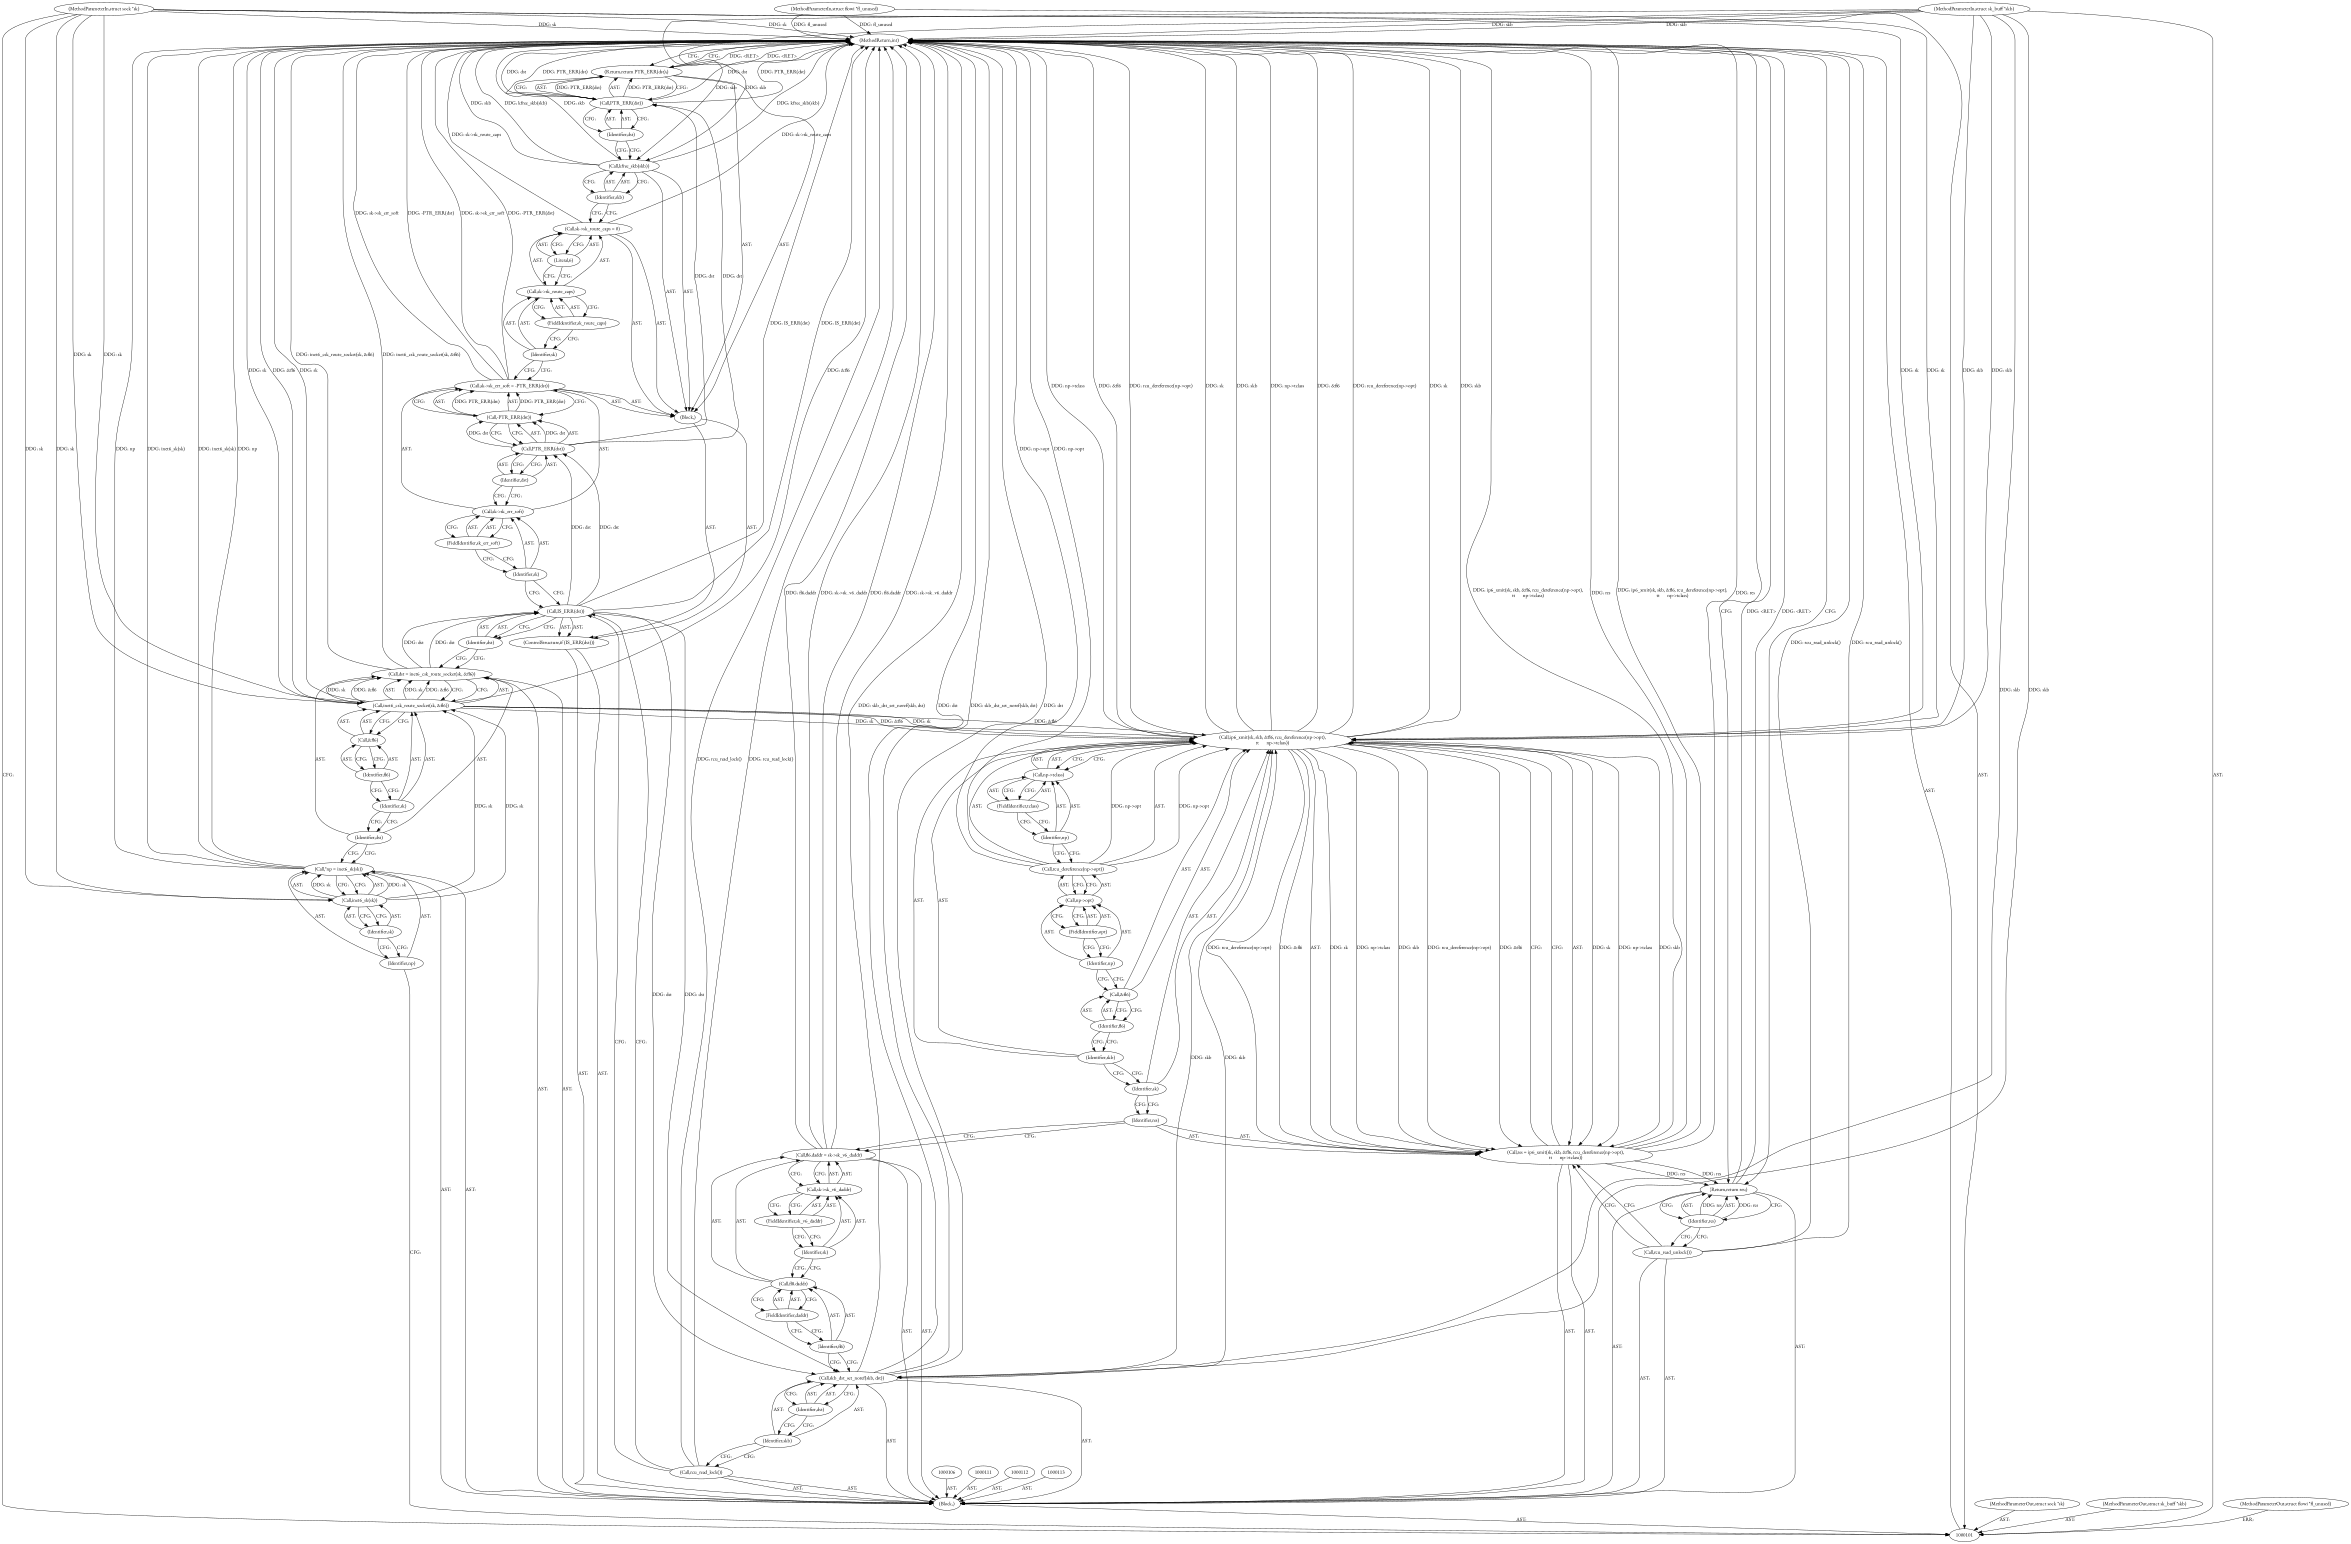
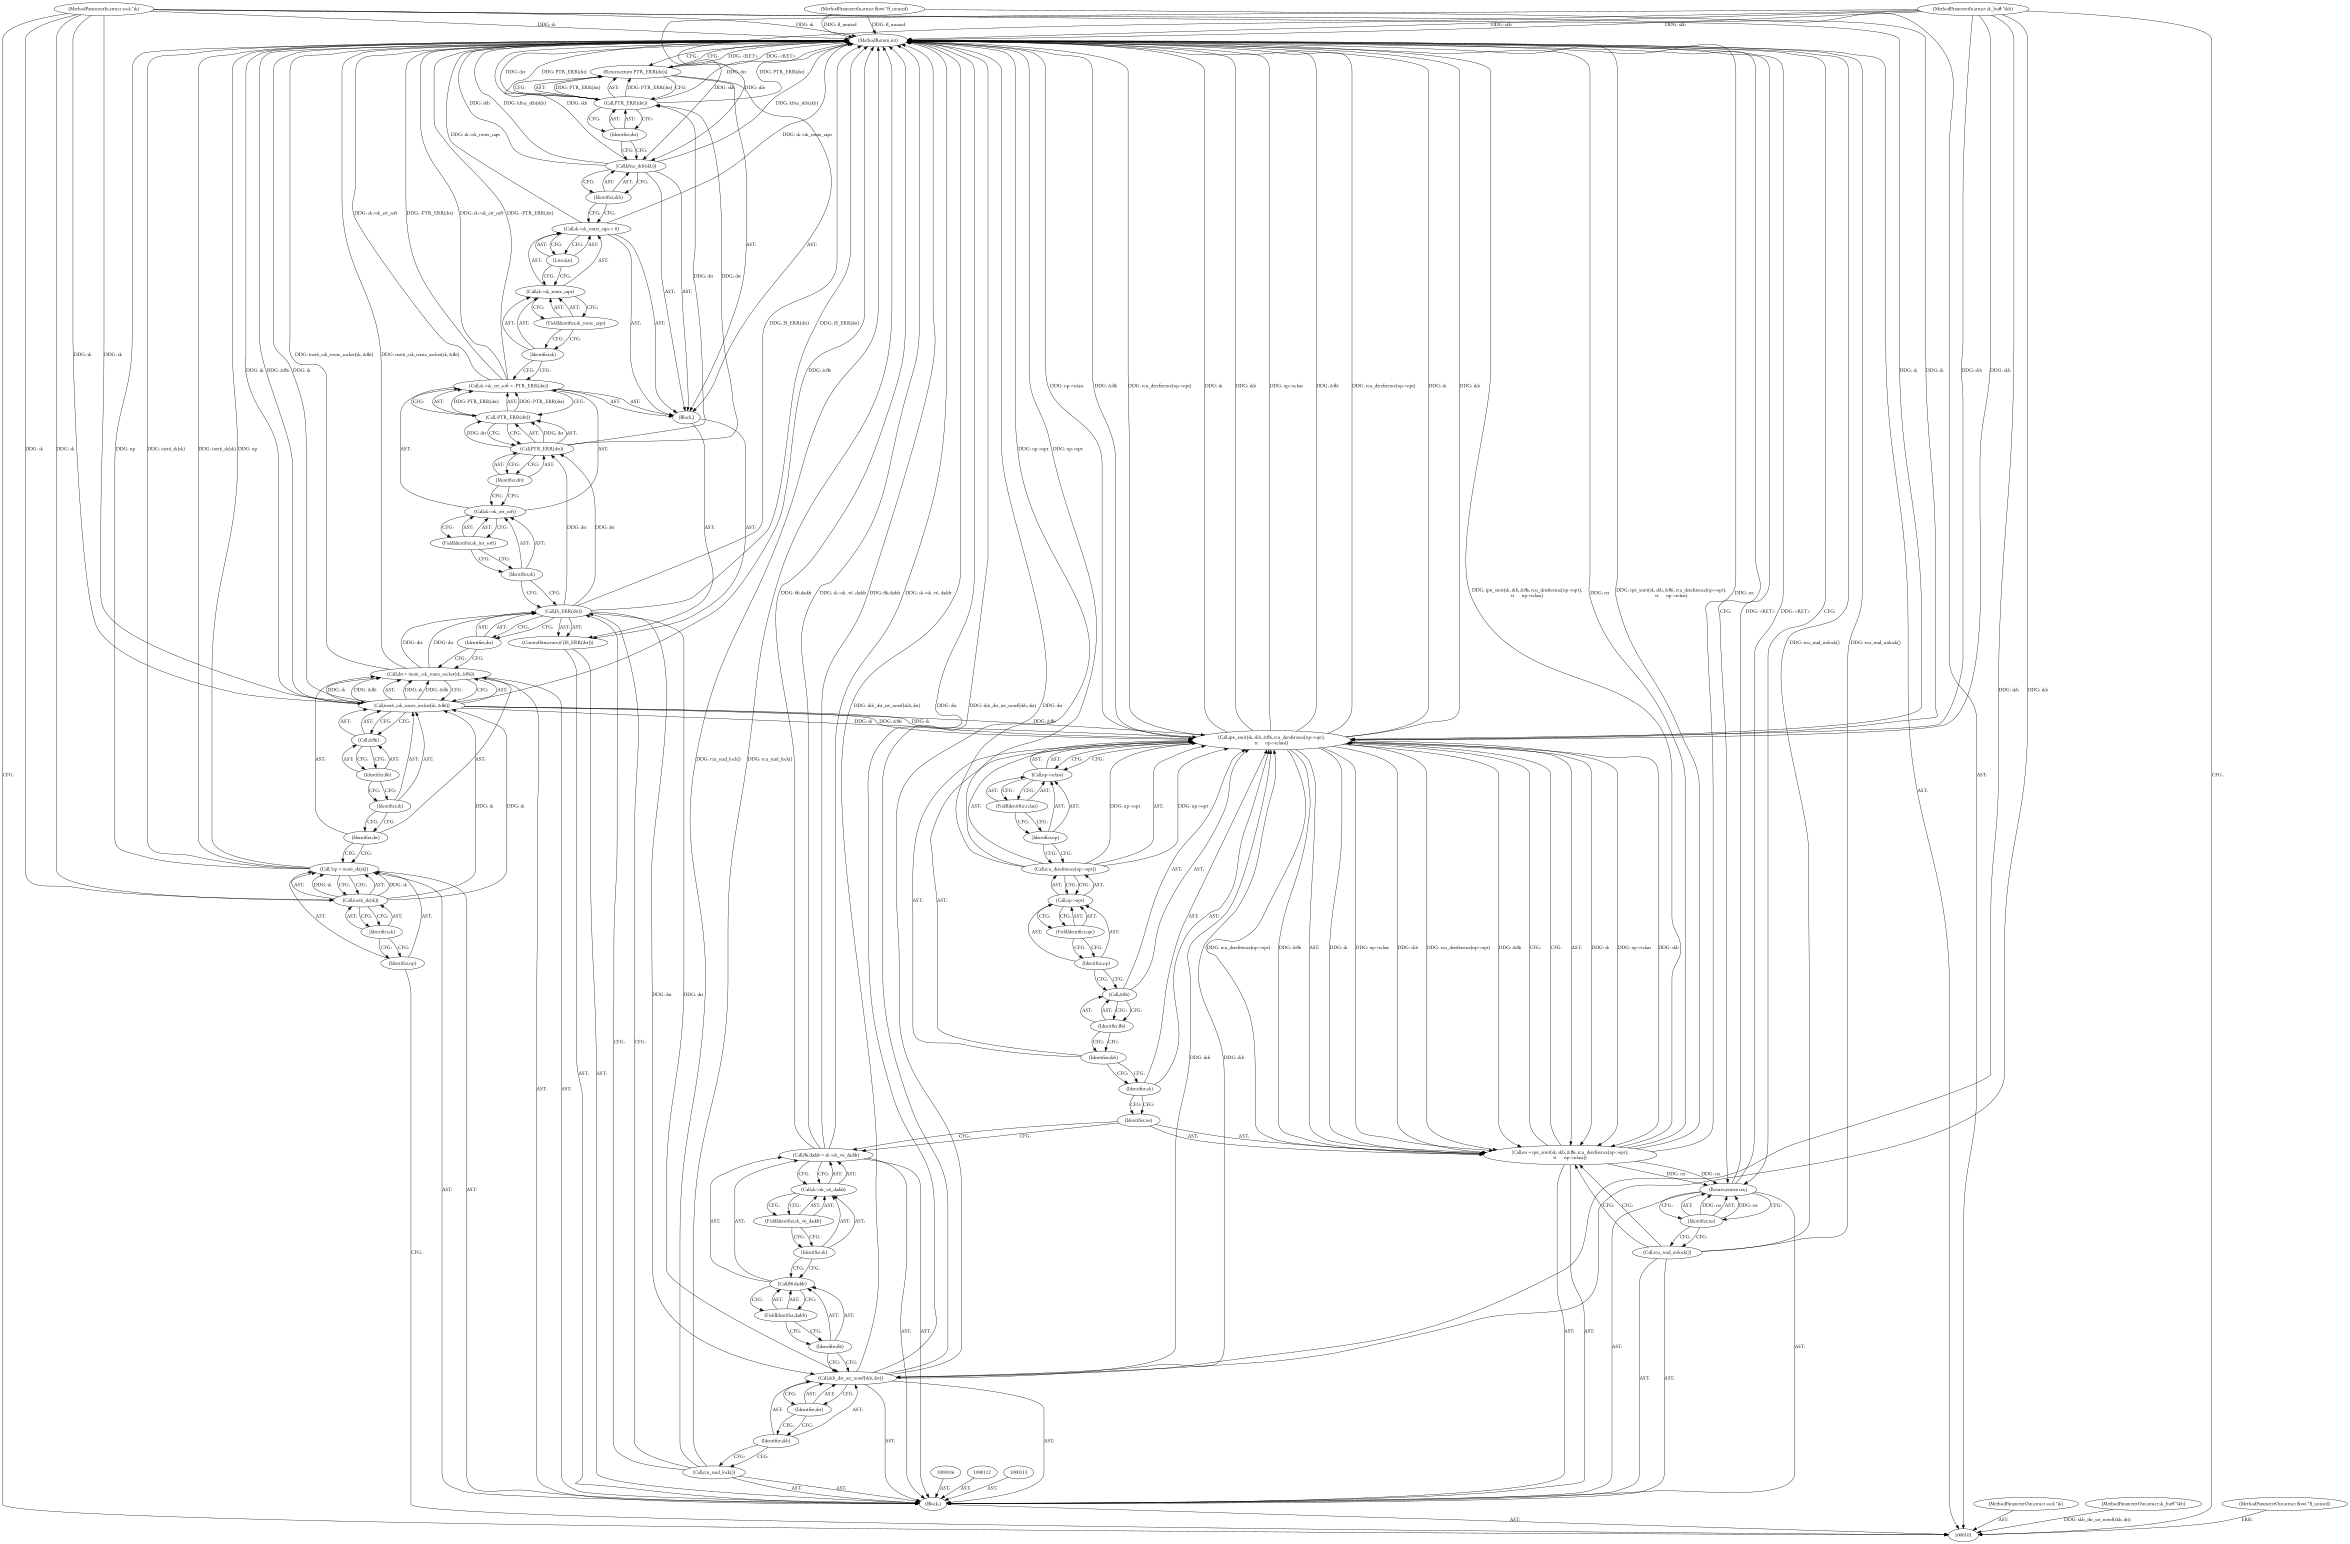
(1887, 313) -> (1886, 308)
(473, 543) -> (469, 543)
(2219, 775) -> (2218, 775)
(983, 1472) -> none
(2071, 1520) -> (2098, 1520)
